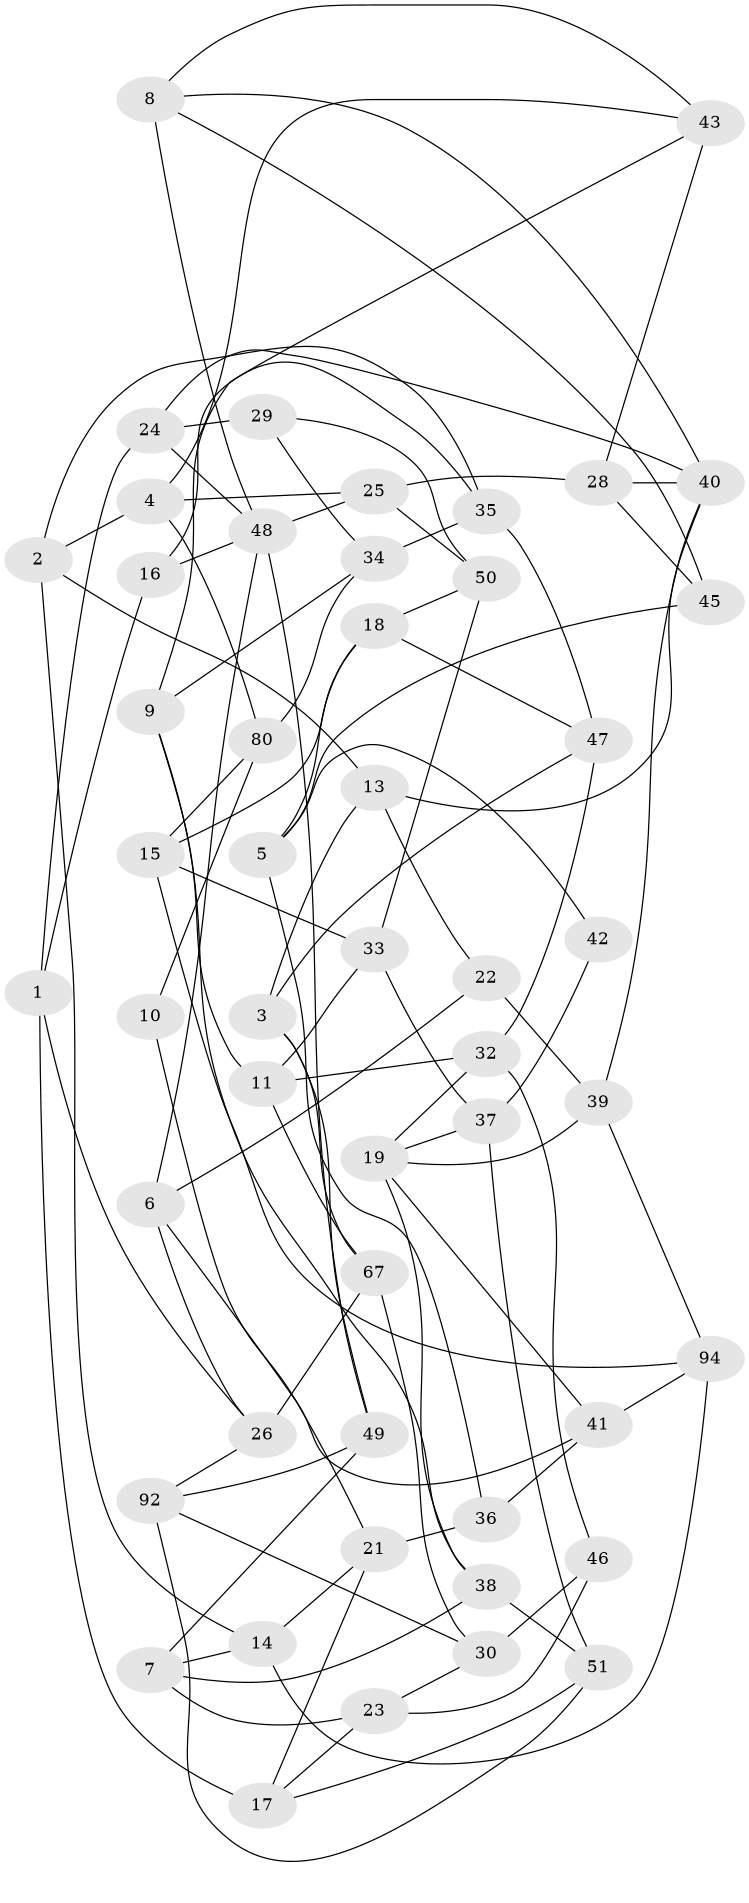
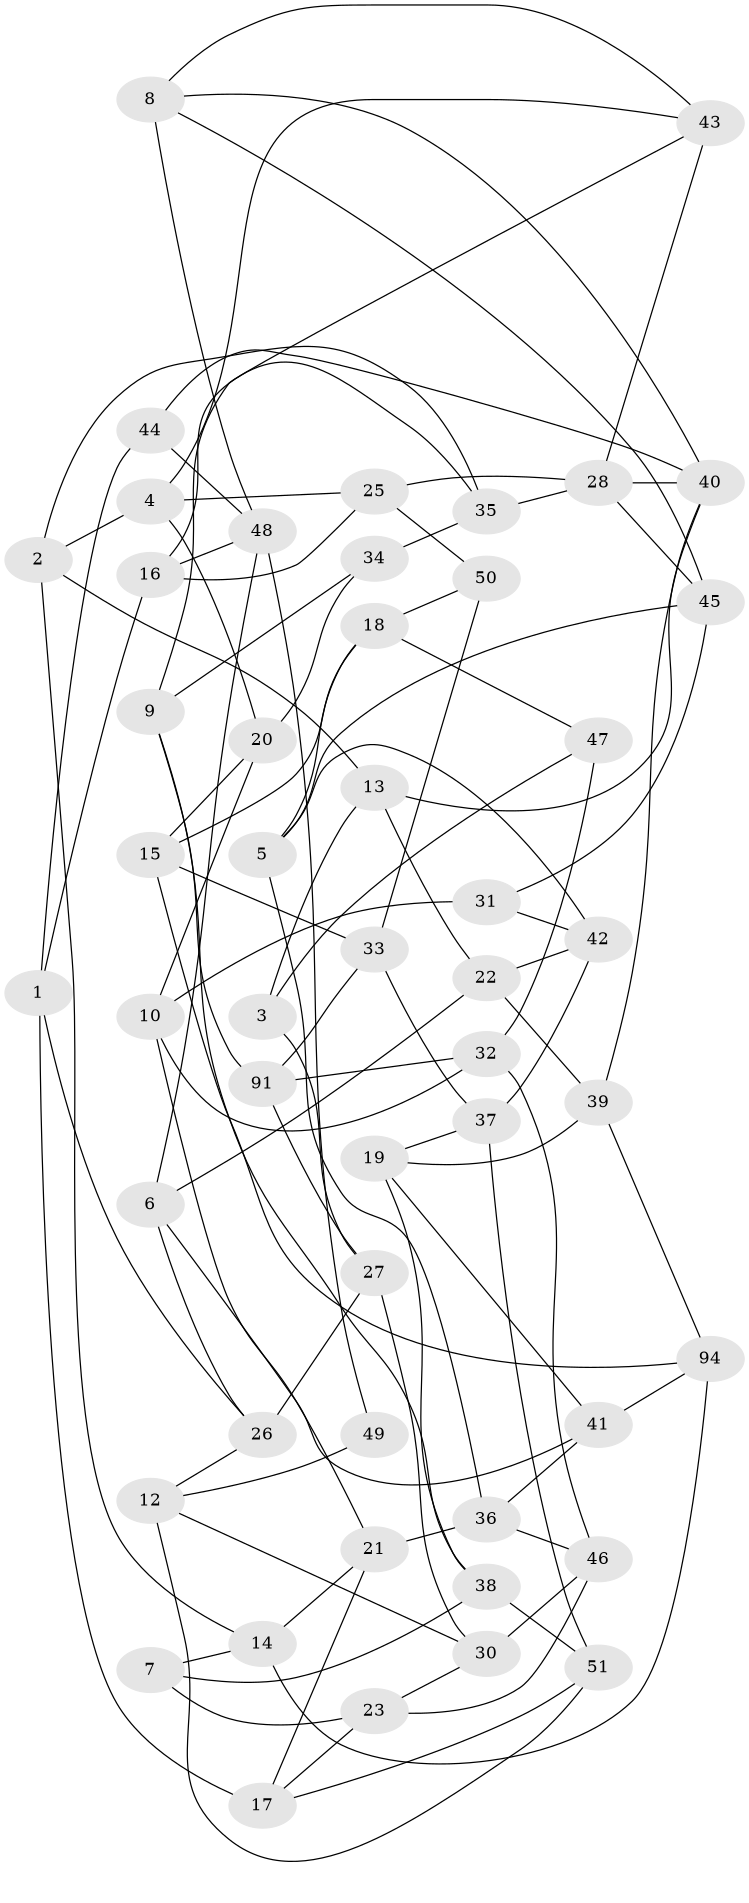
(263, 417) -> none
(151, 431) -> (151, 431)
(319, 511) -> (280, 571)
(558, 620) -> (543, 497)
(263, 740) -> (263, 740)
none -> (487, 902)
none -> (533, 962)
(263, 1084) -> (263, 1084)
(431, 1106) -> (298, 1130)
(331, 1221) -> none
(375, 1273) -> (375, 1273)
(151, 1501) -> (151, 1501)
none -> (543, 1539)
(253, 1562) -> none
